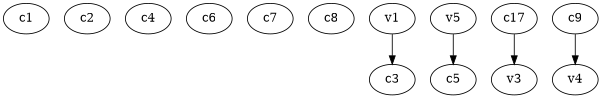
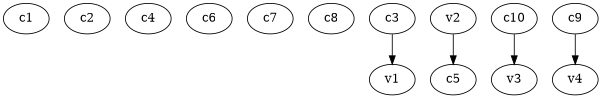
(453, 19) -> (453, 19)
(514, 19) -> (514, 19)
(392, 45) -> (392, 45)
